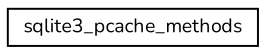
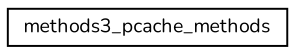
(133, 27) -> (148, 27)
